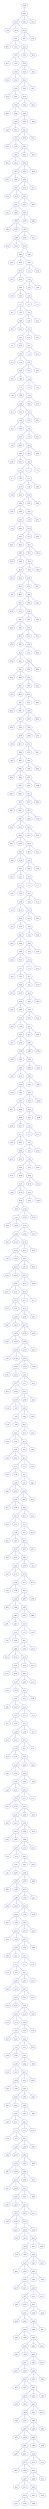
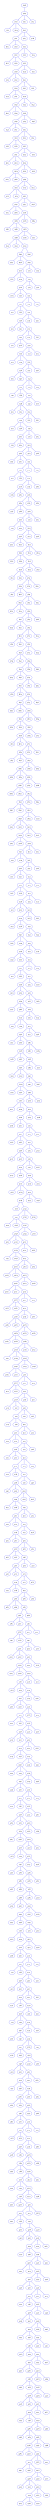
(24, 1616) -> none
